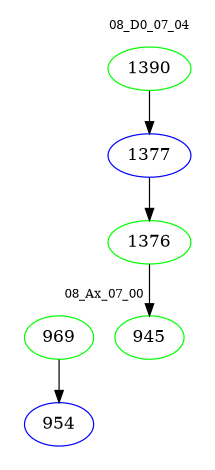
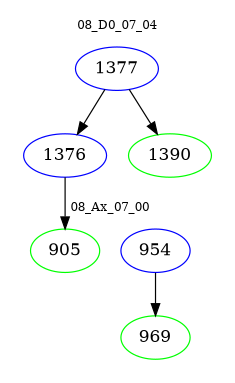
(149, 106) -> (140, 107)
(149, 242) -> (65, 156)
(149, 338) -> (65, 251)
(59, 375) -> (156, 288)
